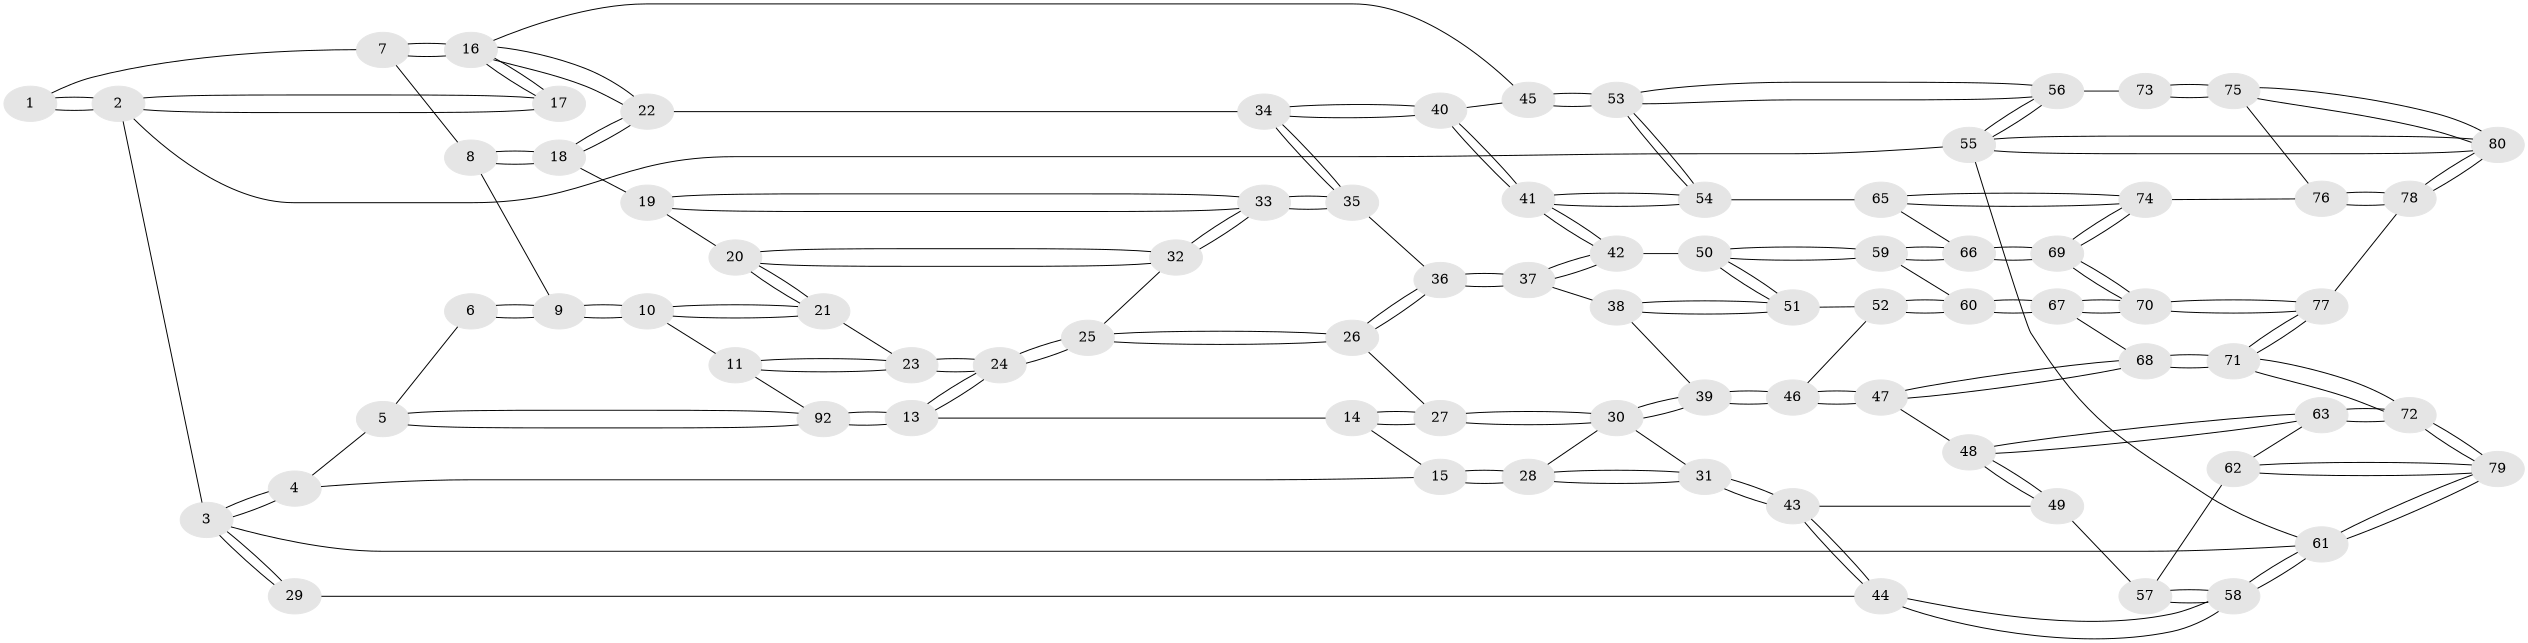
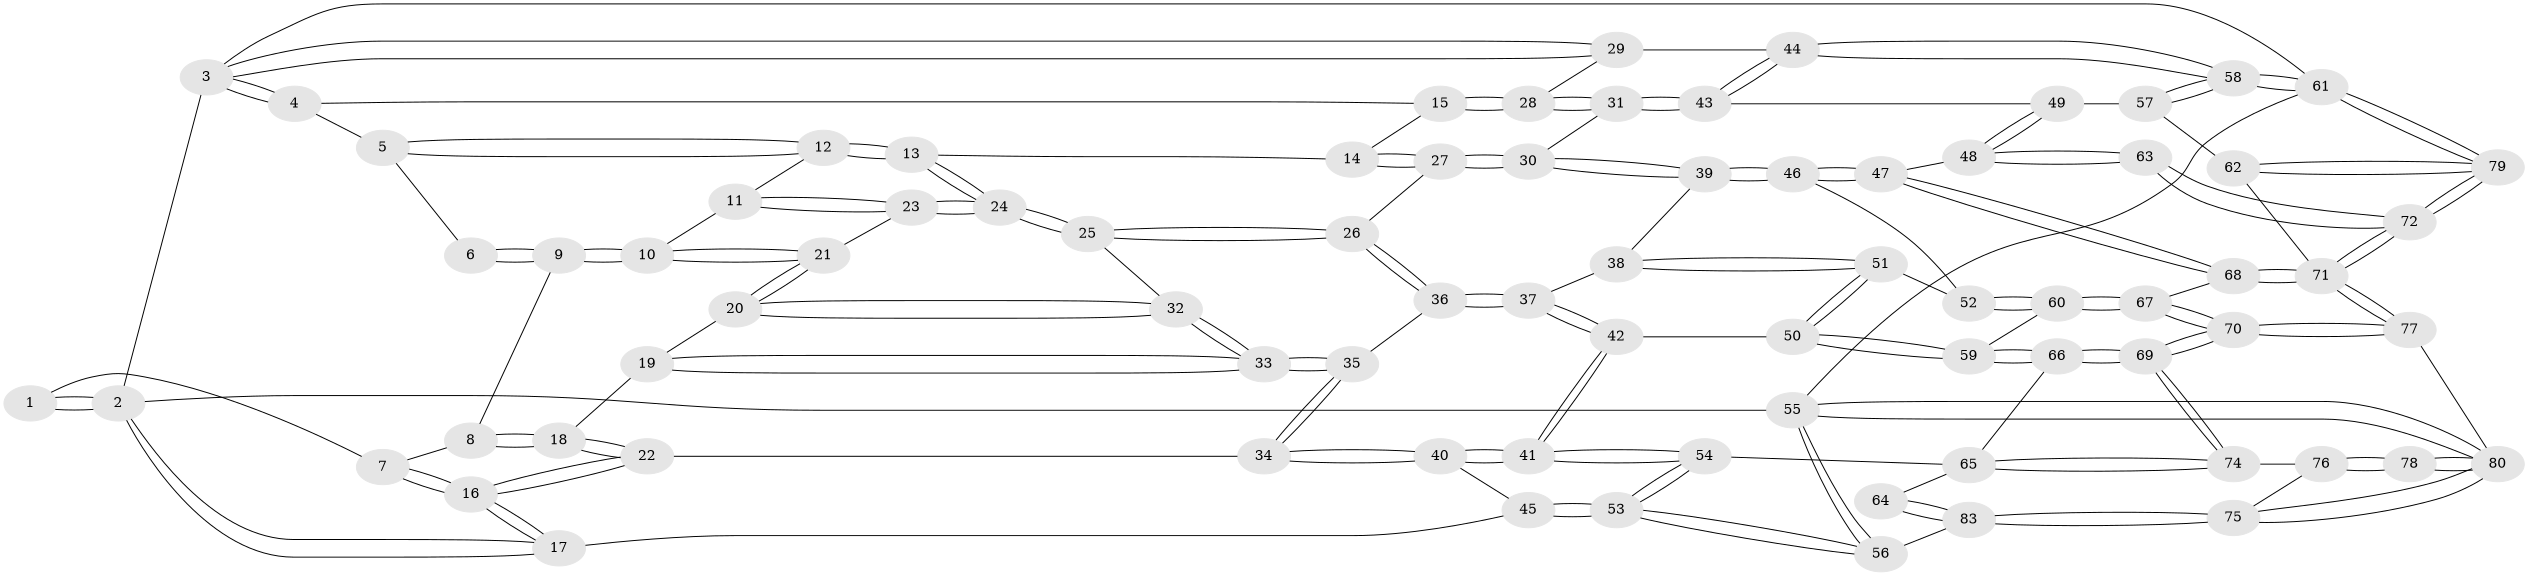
(1012, 4) -> (1045, 536)
(2145, 91) -> (1969, 520)
(2366, 253) -> (2454, 397)
(823, 419) -> (823, 148)
(2278, 442) -> (2282, 228)
(1573, 447) -> (1573, 77)
none -> (1881, 501)
